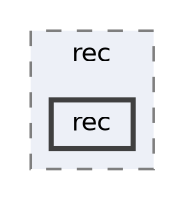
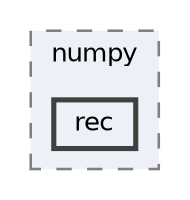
(92, 55) -> (95, 55)
